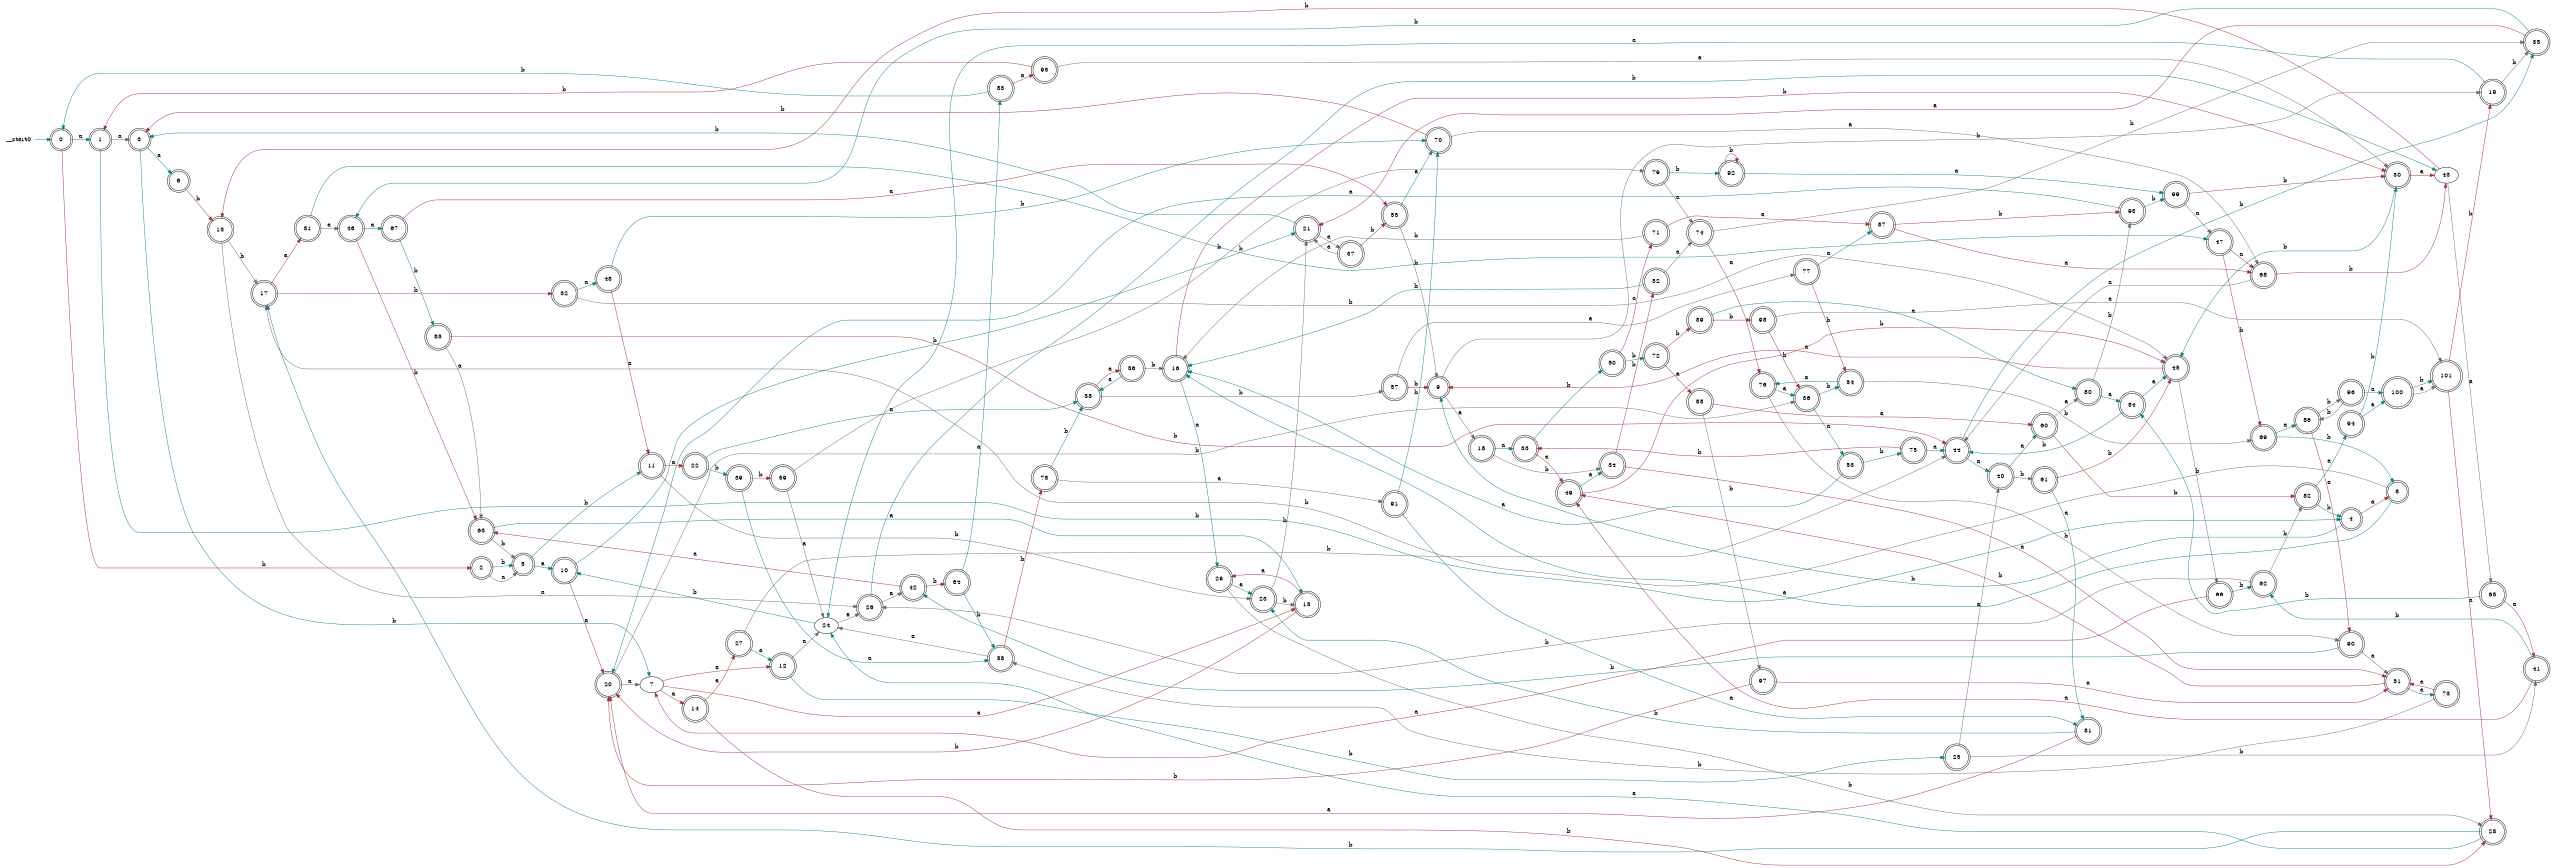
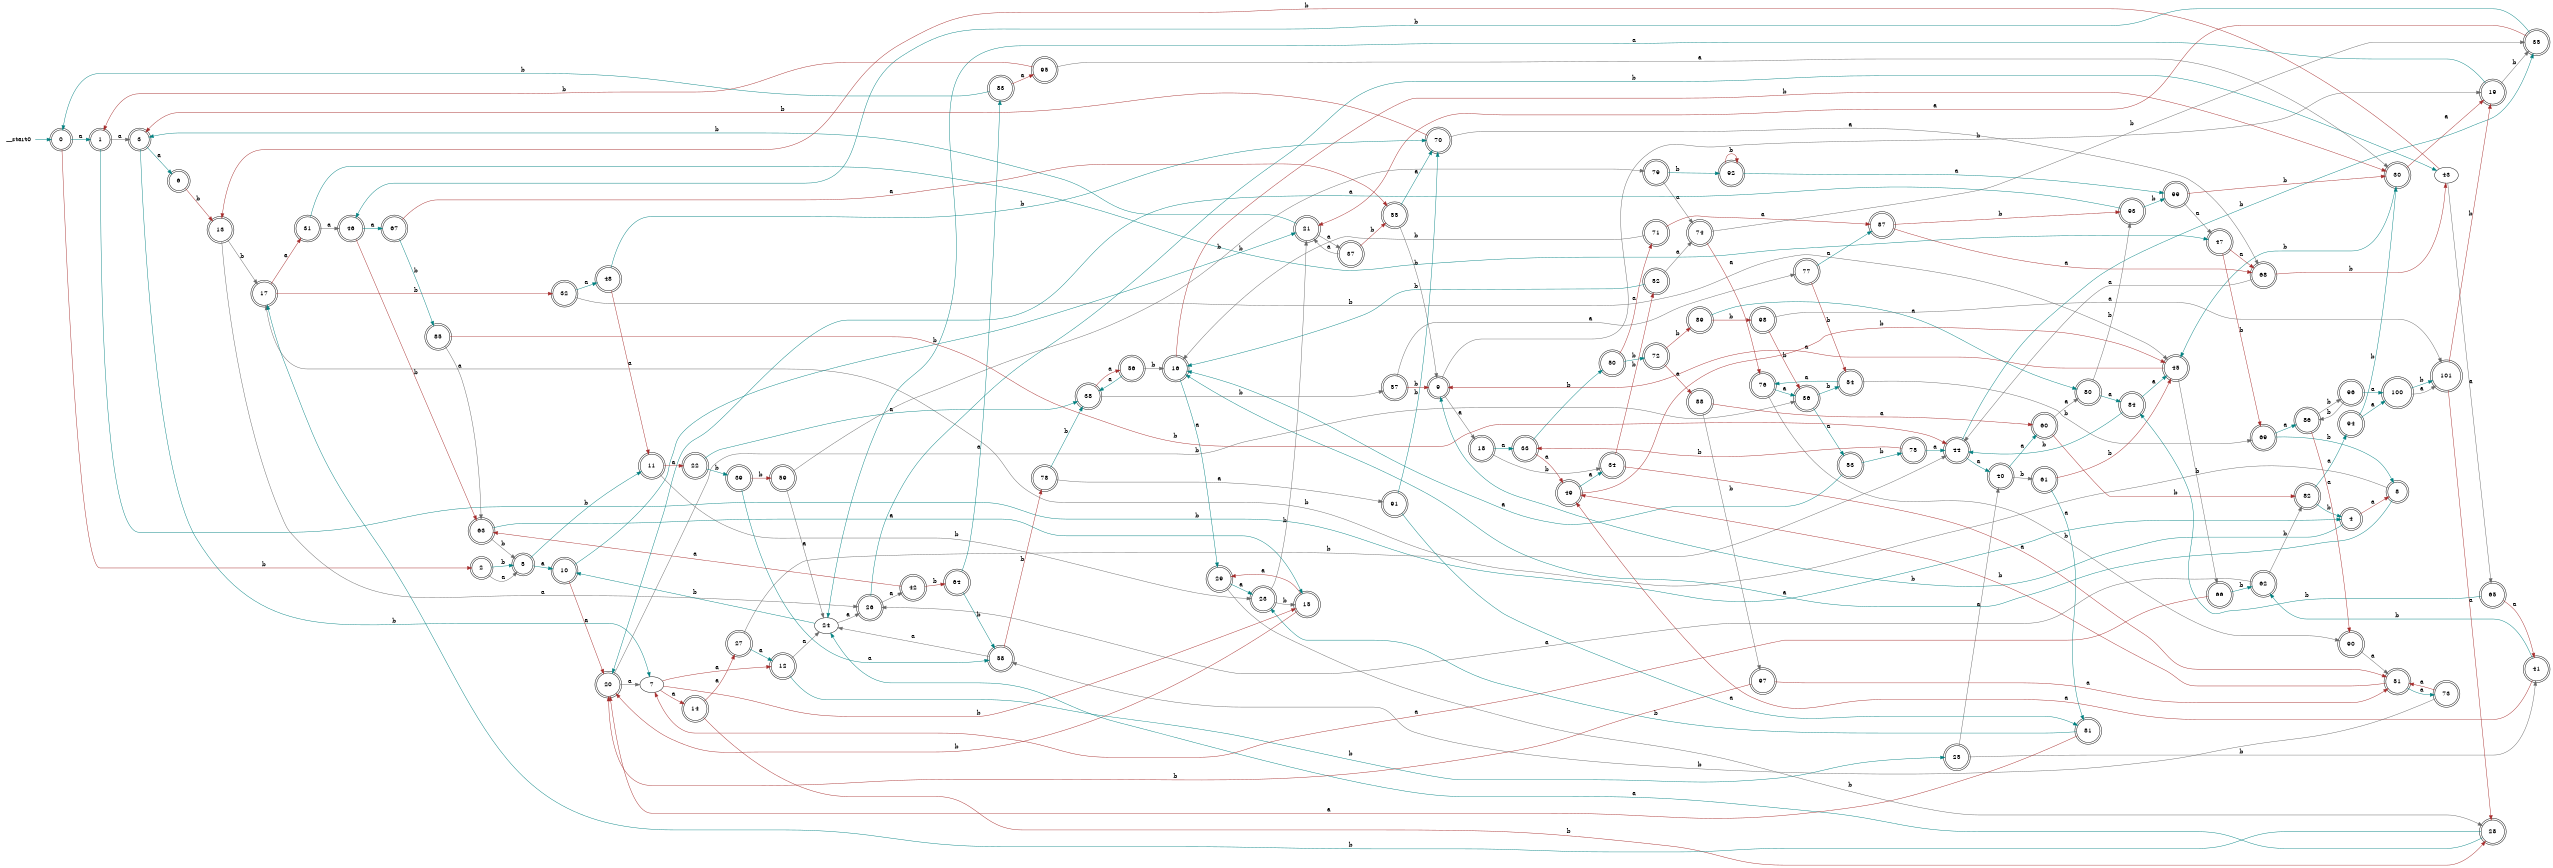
(2420, 175) -> (2447, 132)
(1547, 643) -> (1547, 643)
(1625, 671) -> none
(979, 713) -> (979, 713)
